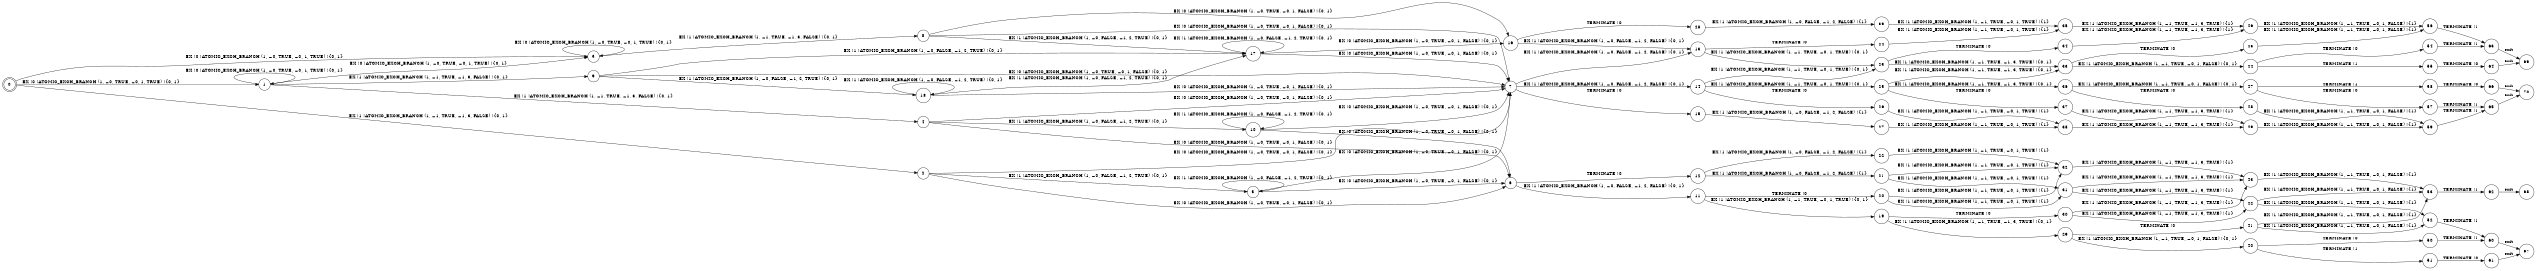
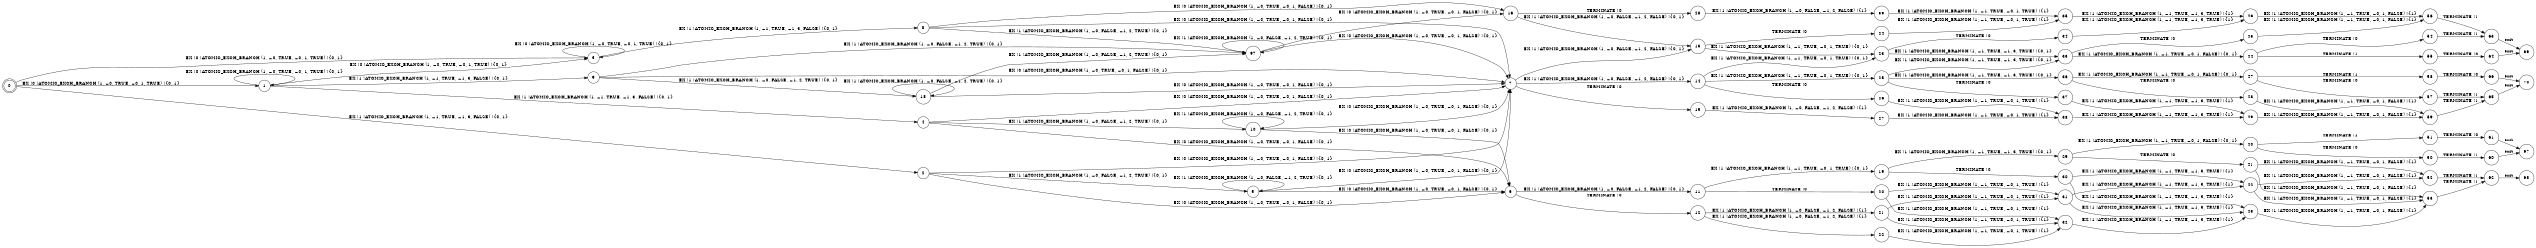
(1253, 54) -> (1253, 53)
(2460, 228) -> (2459, 178)
